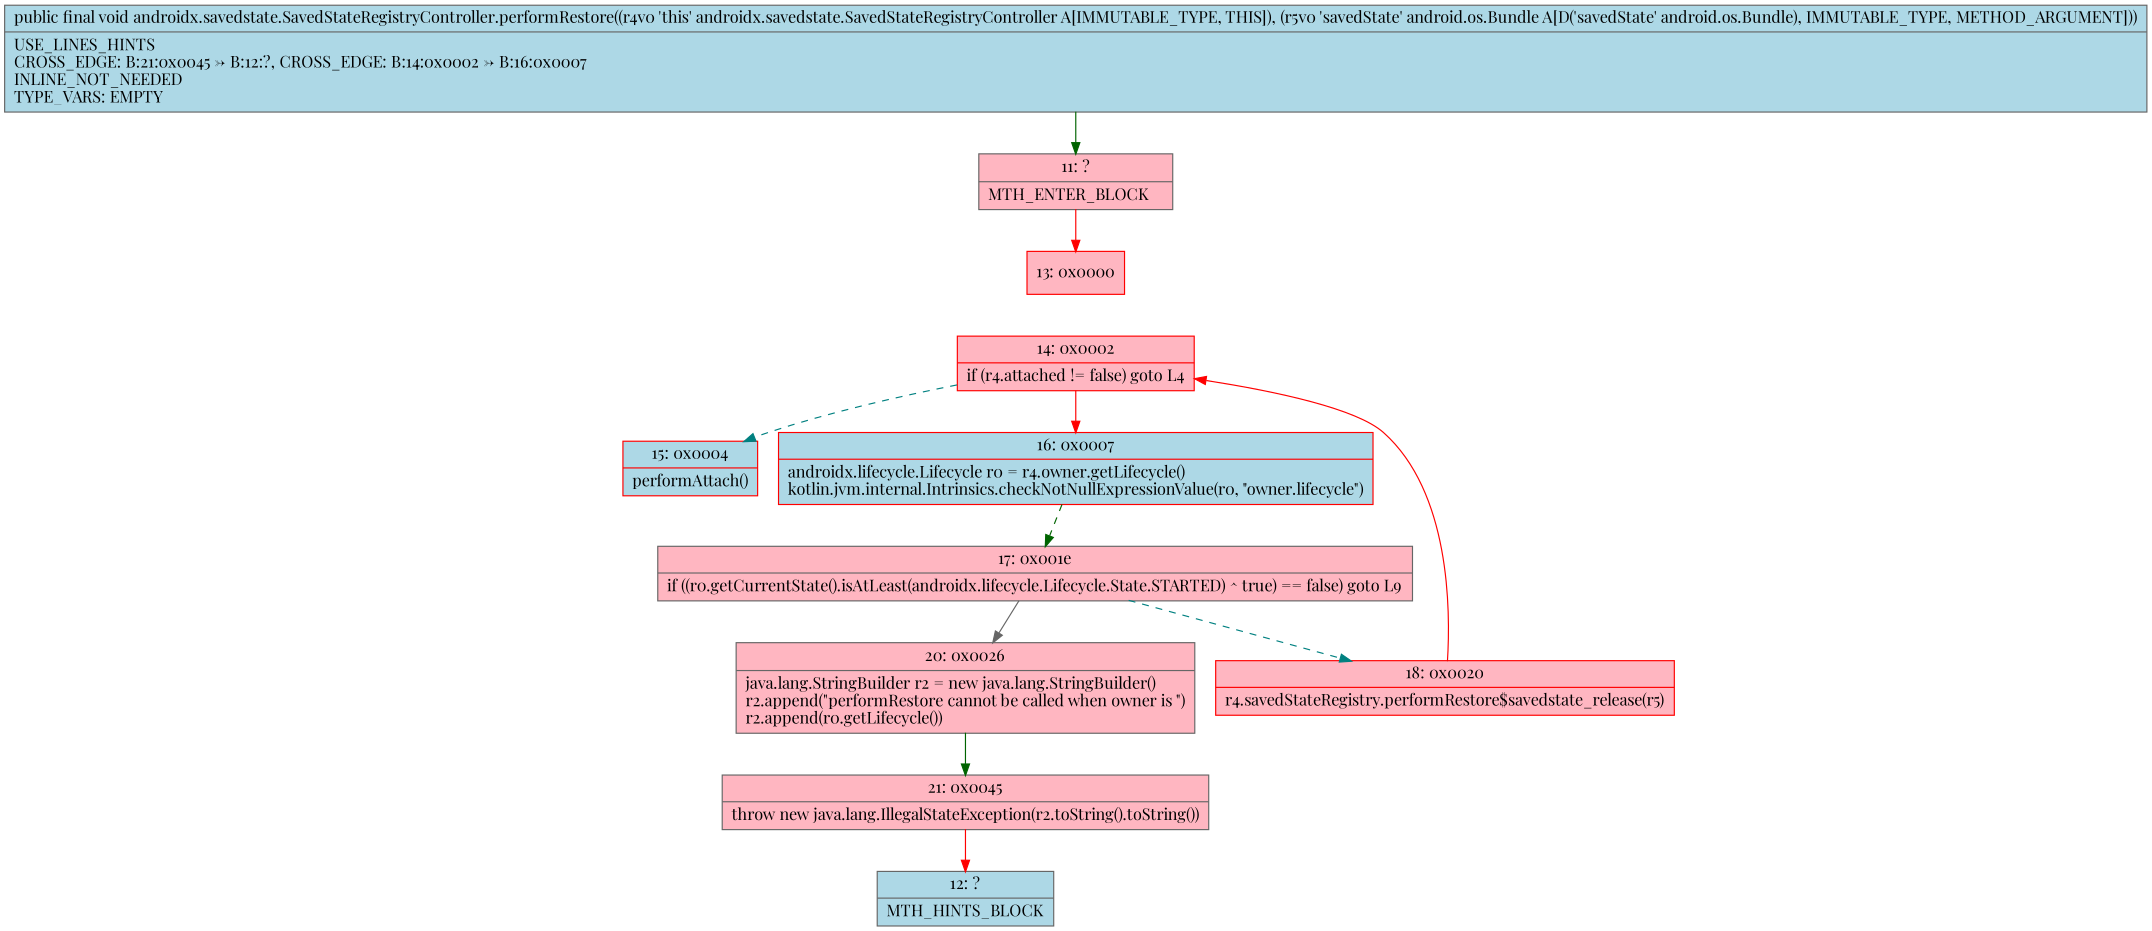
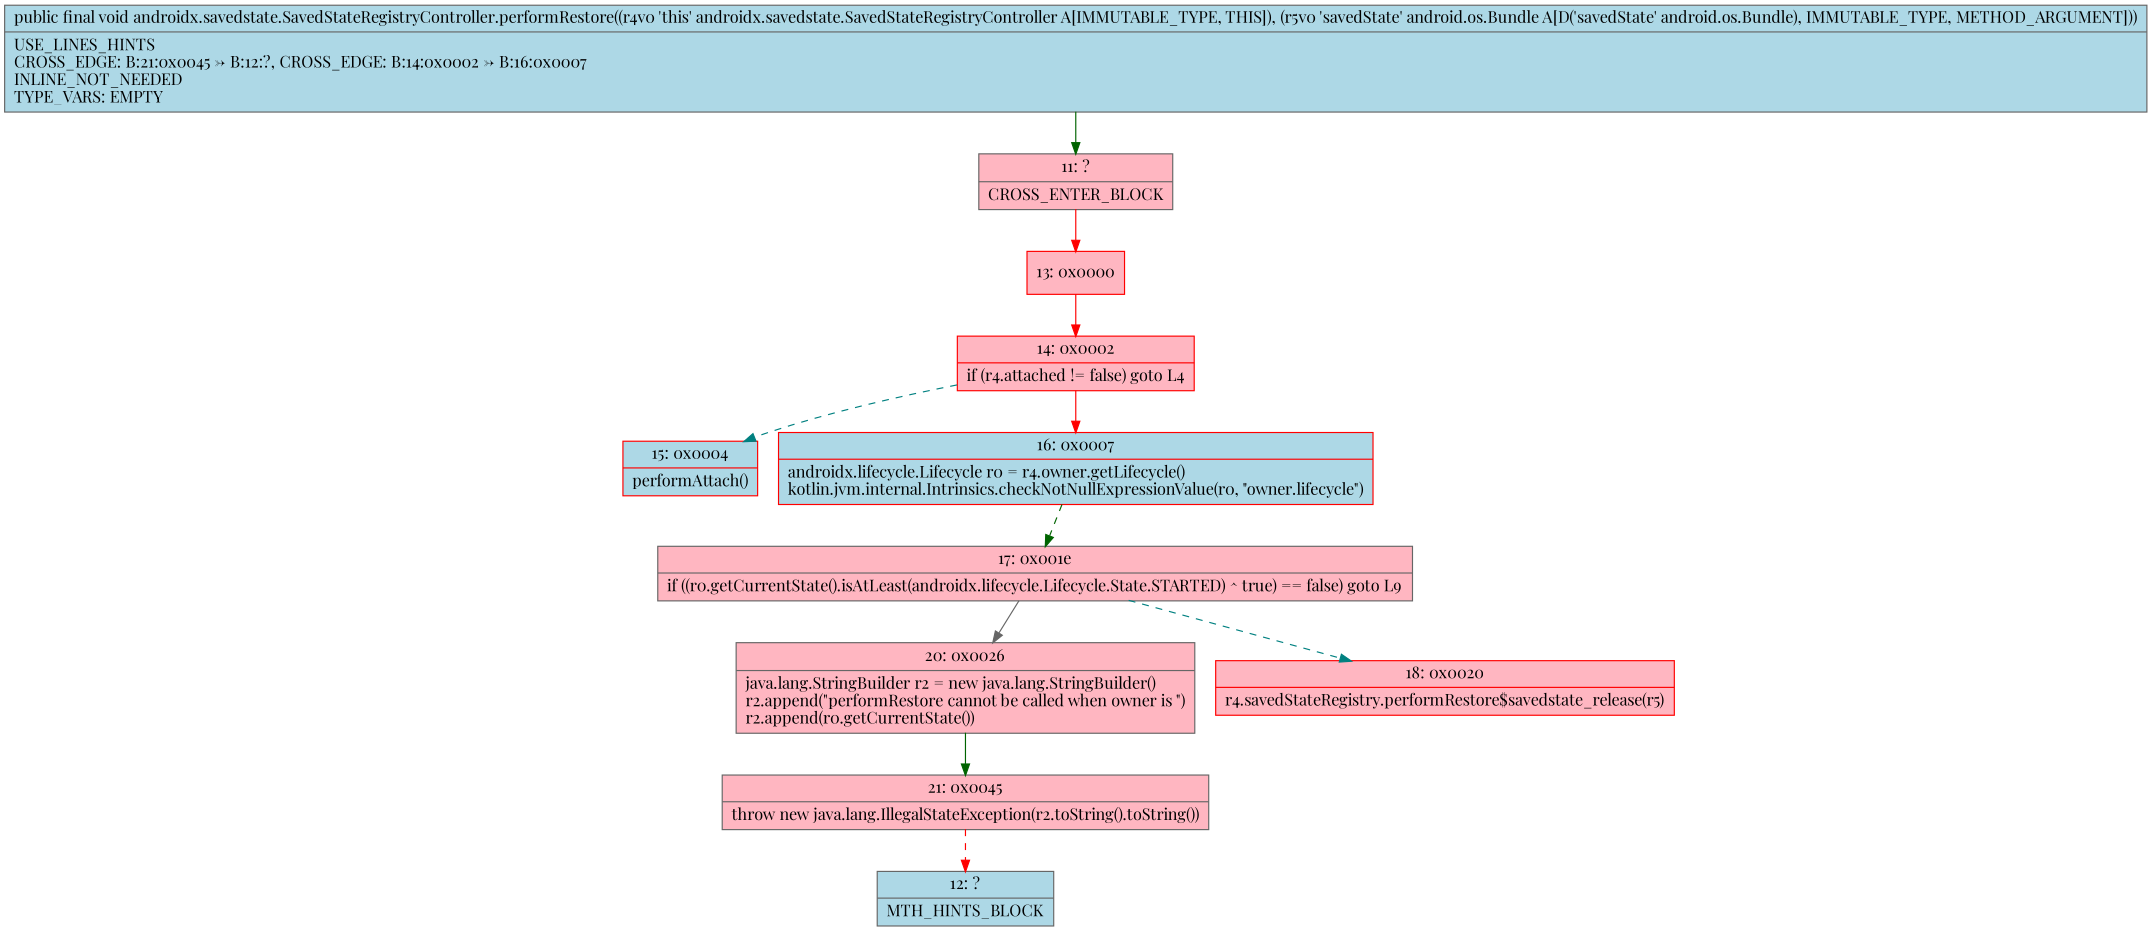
(1069, 195) -> (1076, 195)
(1403, 454) -> (1076, 310)
(844, 719) -> (860, 719)
(965, 845) -> (965, 845)
